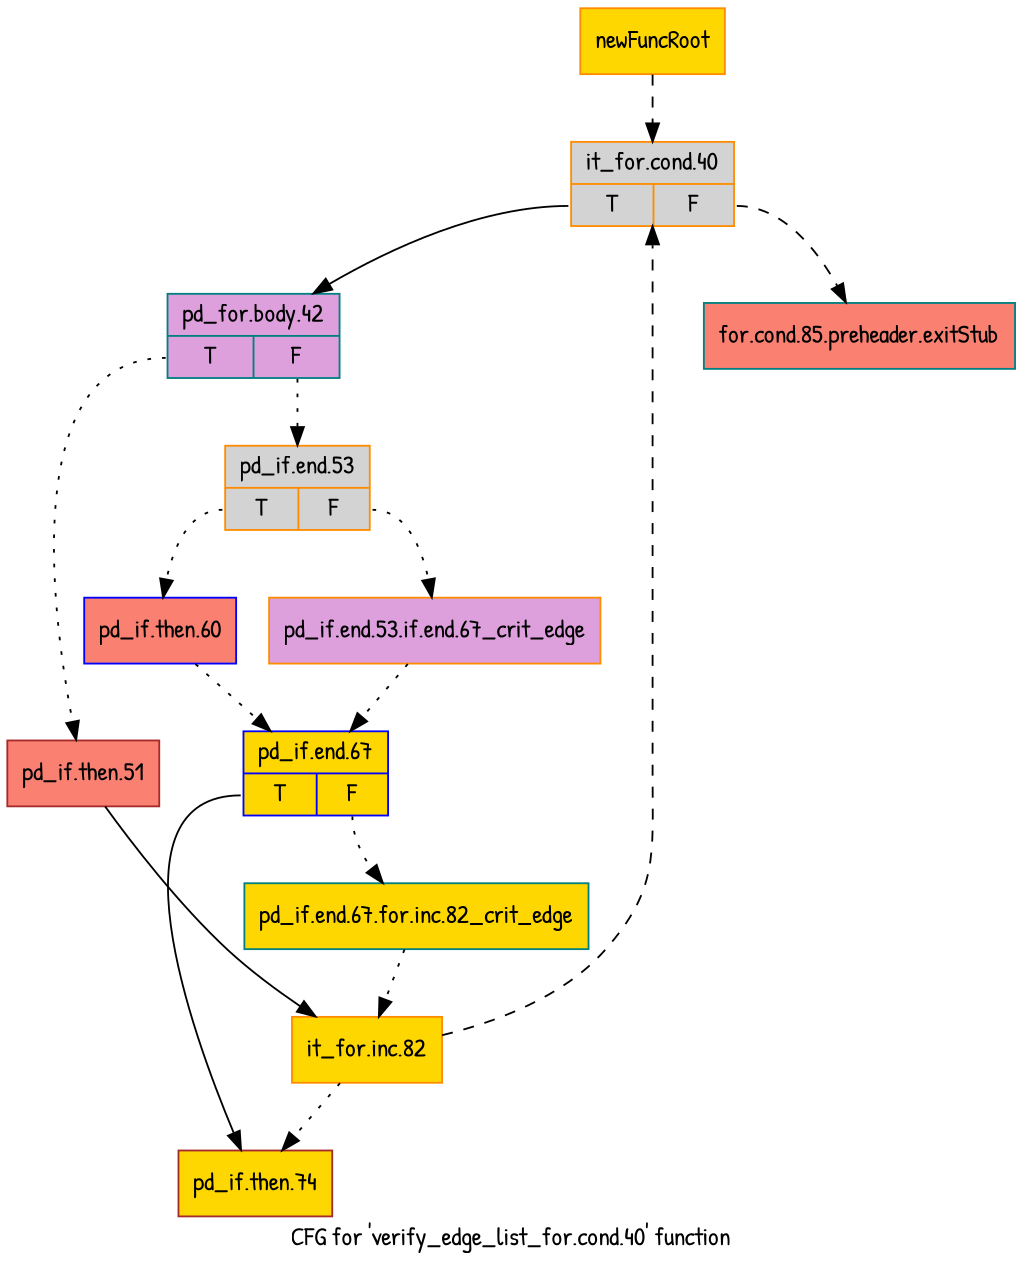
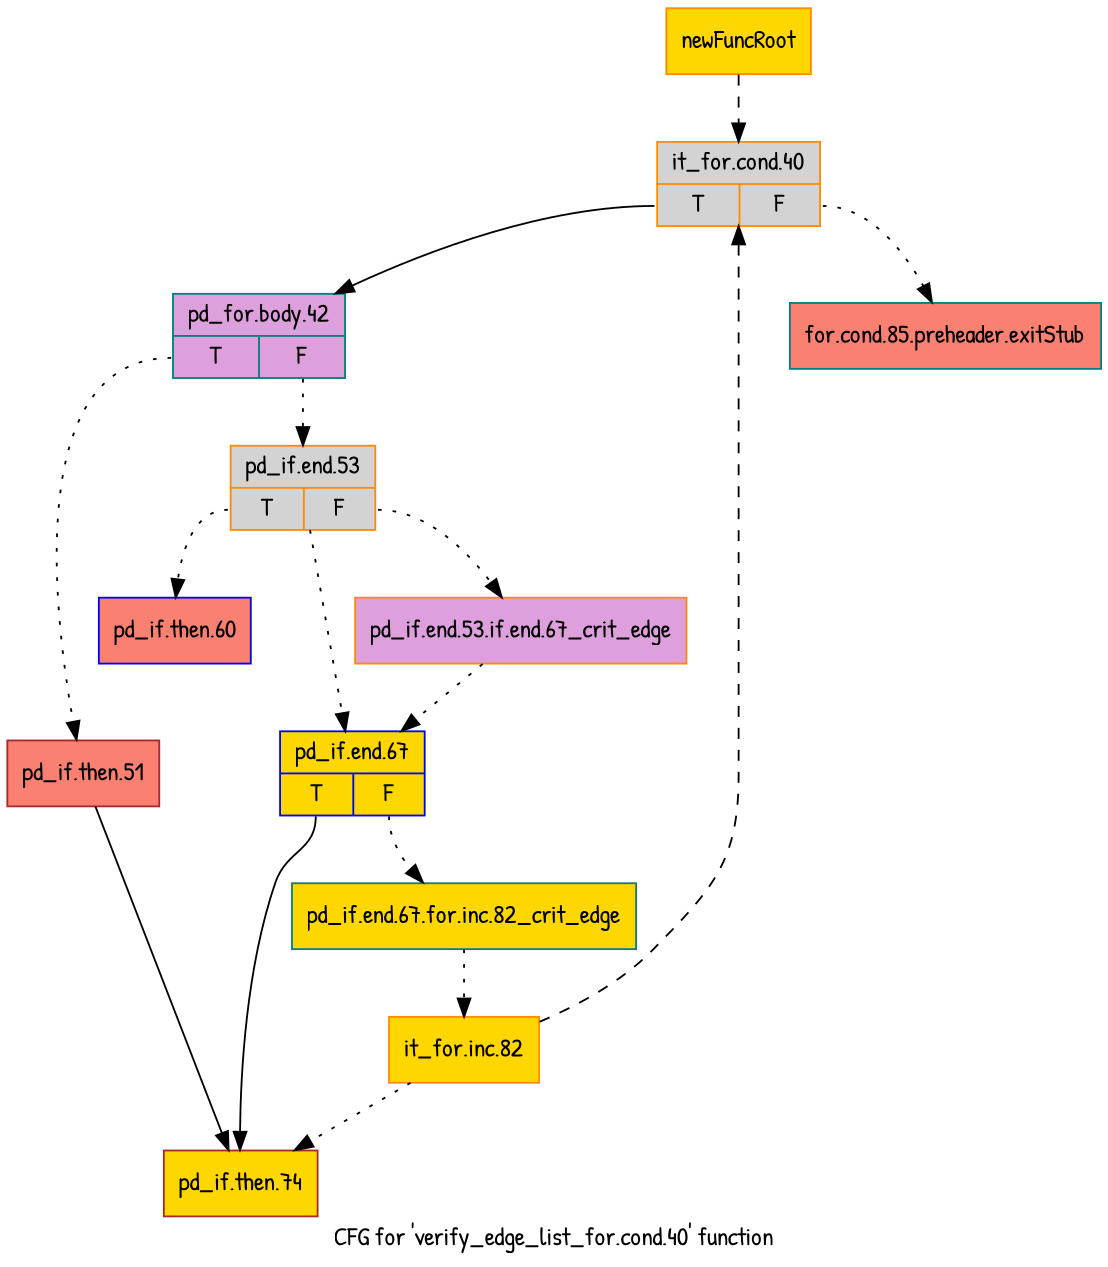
(797, 233) -> (883, 233)
(226, 691) -> (326, 622)
(194, 916) -> (159, 970)
